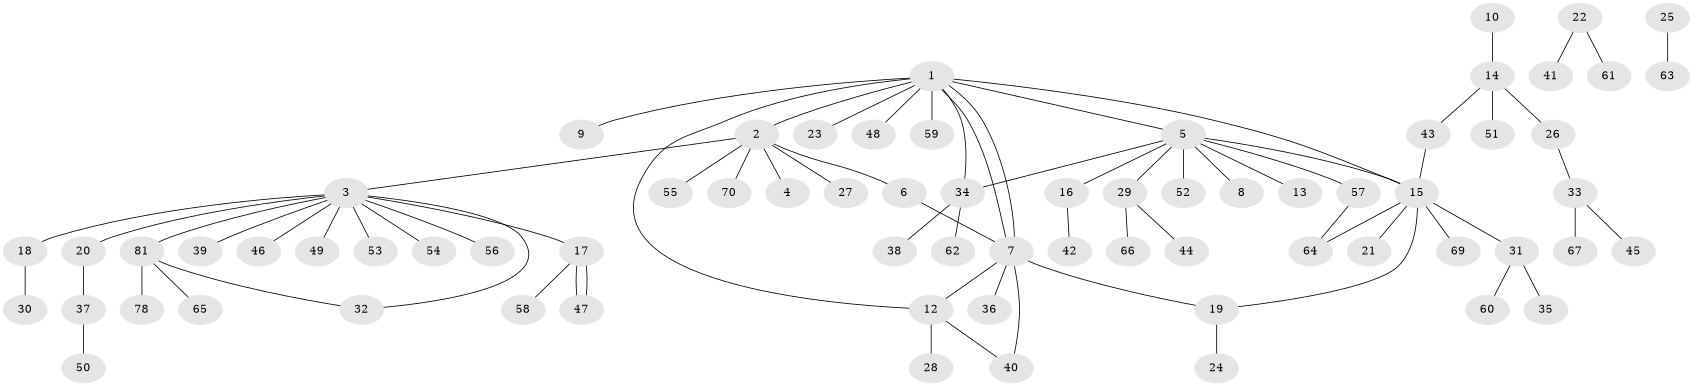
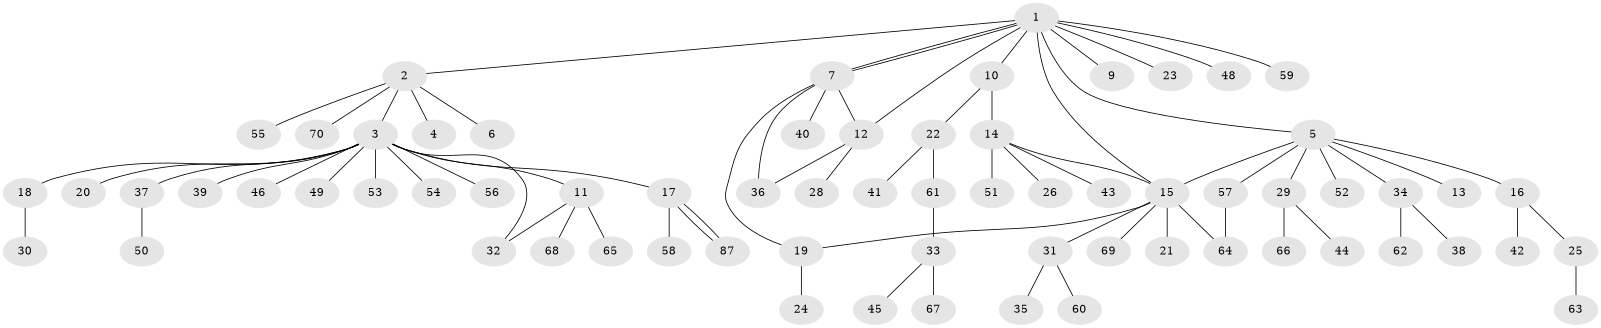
none -> (963, 105)
(964, 131) -> (1014, 47)
(1423, 164) -> (1080, 163)
(1564, 164) -> (934, 222)
(846, 193) -> none
(1242, 193) -> none
(952, 219) -> none
none -> (1547, 222)
(142, 251) -> (582, 193)
(84, 281) -> (208, 169)
(142, 310) -> (552, 251)
(582, 310) -> (728, 251)
(971, 339) -> (810, 164)
